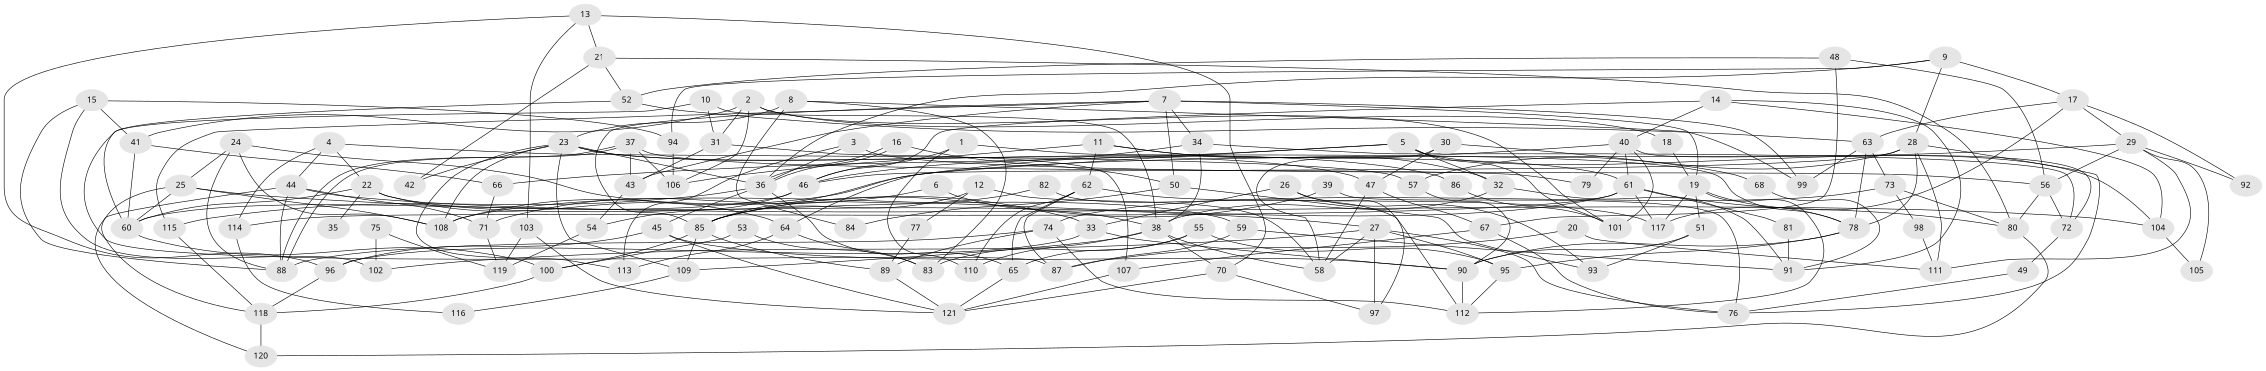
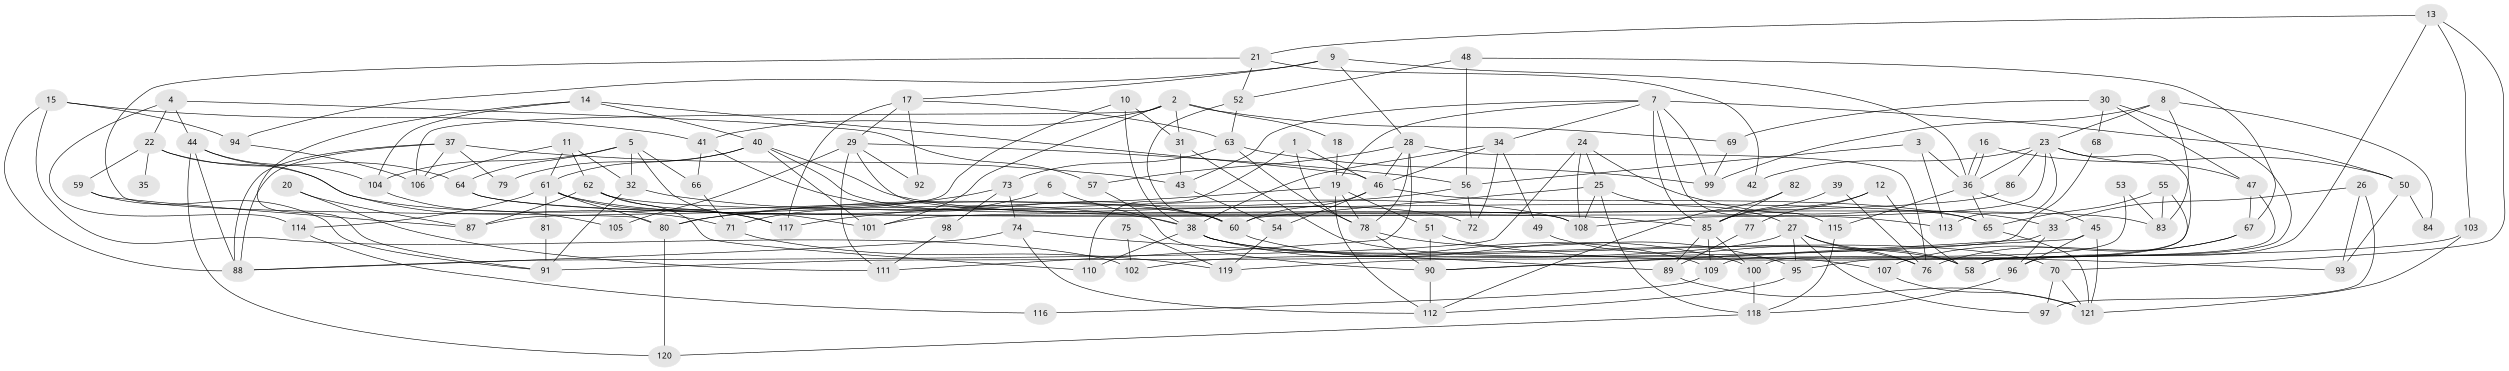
none -> (1732, 143)
none -> (1686, 201)
(2045, 250) -> (1518, 186)
